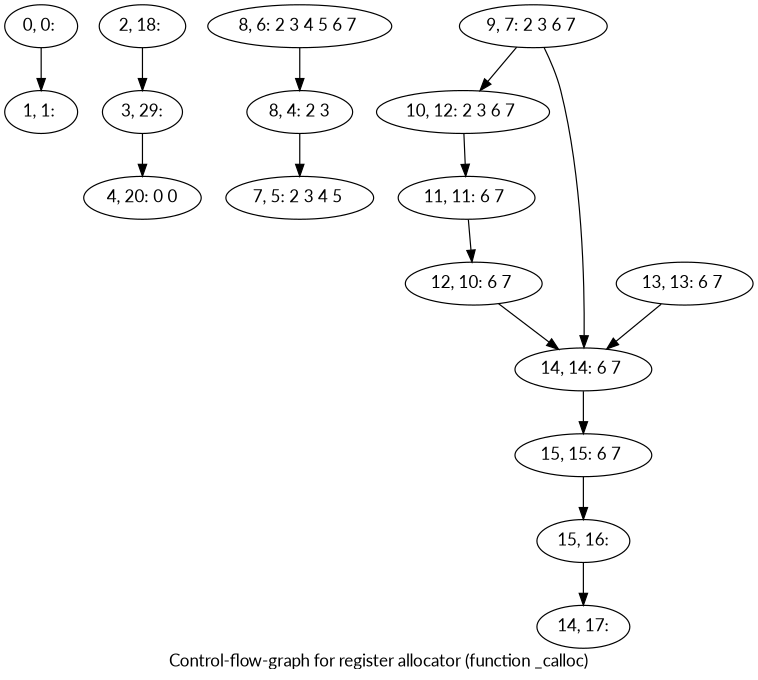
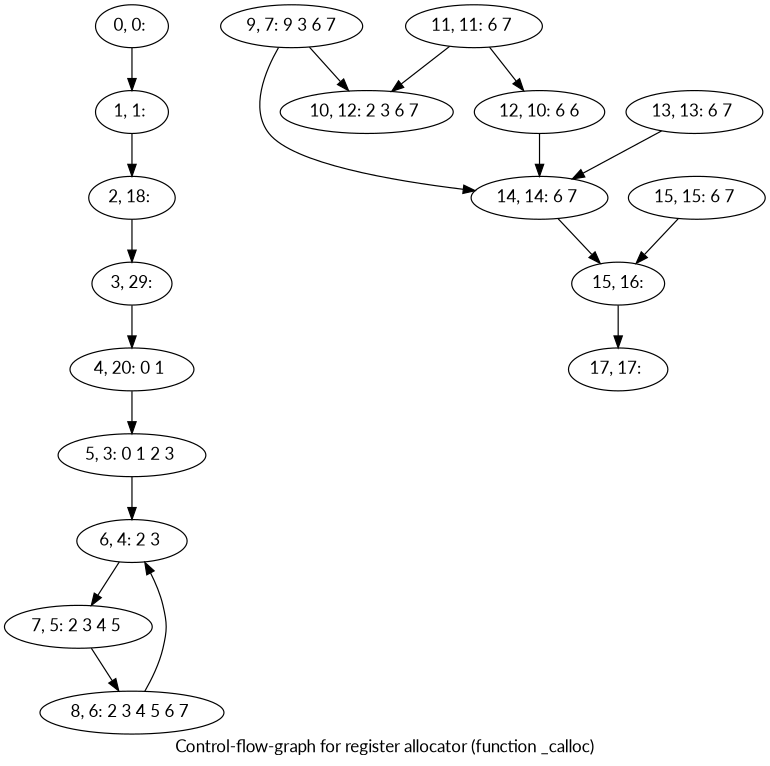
(533, 26) -> (292, 26)
(300, 112) -> (132, 541)
none -> (132, 149)
(465, 149) -> (425, 65)
(142, 198) -> (132, 369)
(474, 284) -> (540, 112)
(583, 406) -> (575, 237)
none -> (132, 455)
(583, 627) -> (618, 369)
none -> (102, 664)
